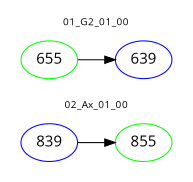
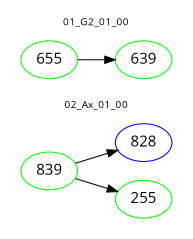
(144, 60) -> (144, 60)
(49, 143) -> (49, 171)
(144, 143) -> (144, 199)
none -> (144, 143)
